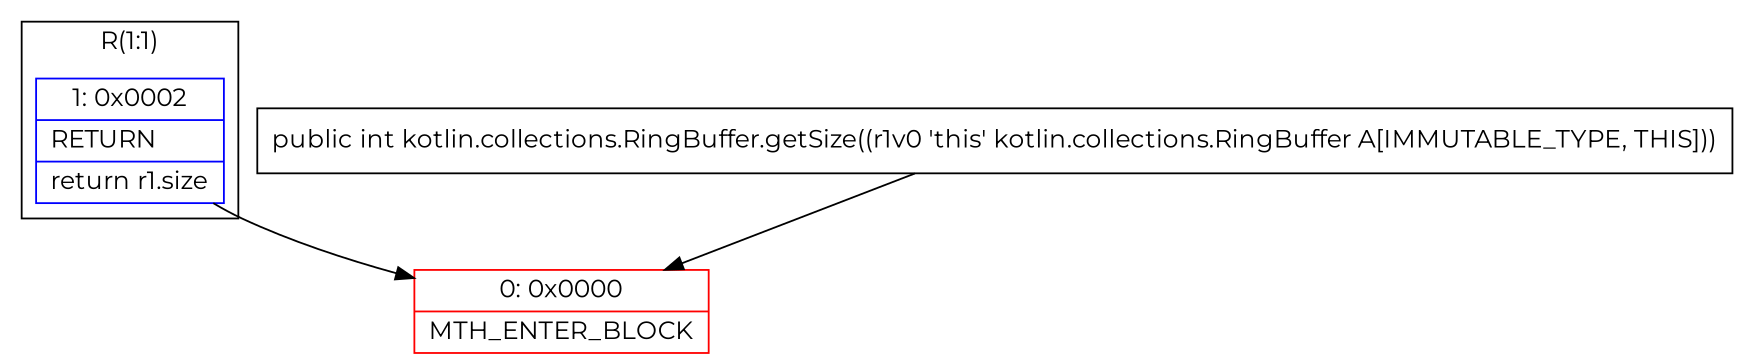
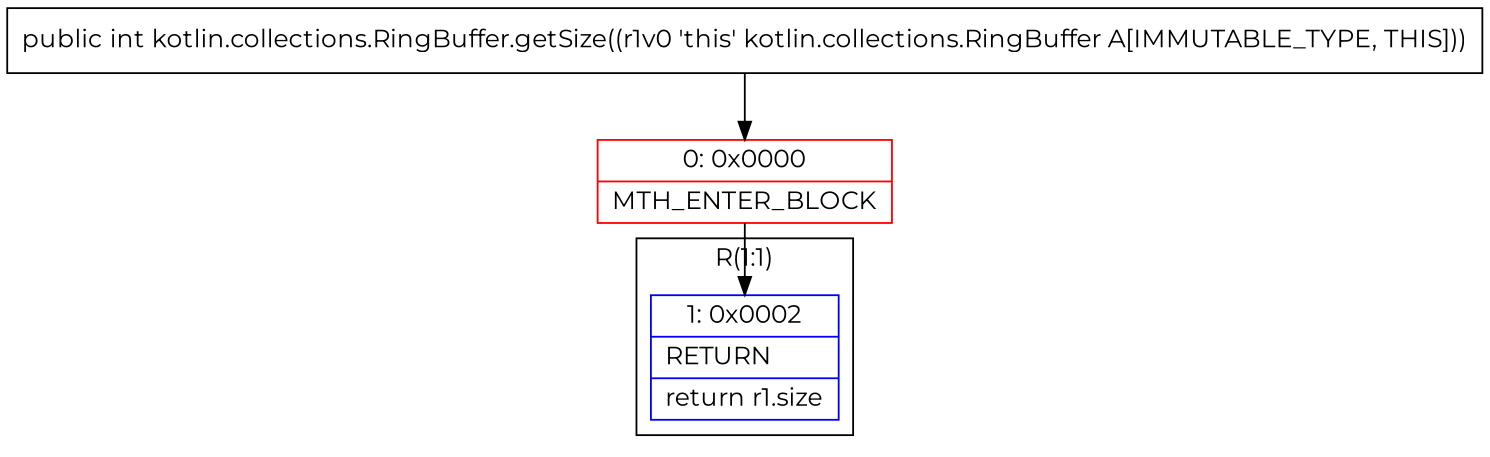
(303, 243) -> (745, 250)
